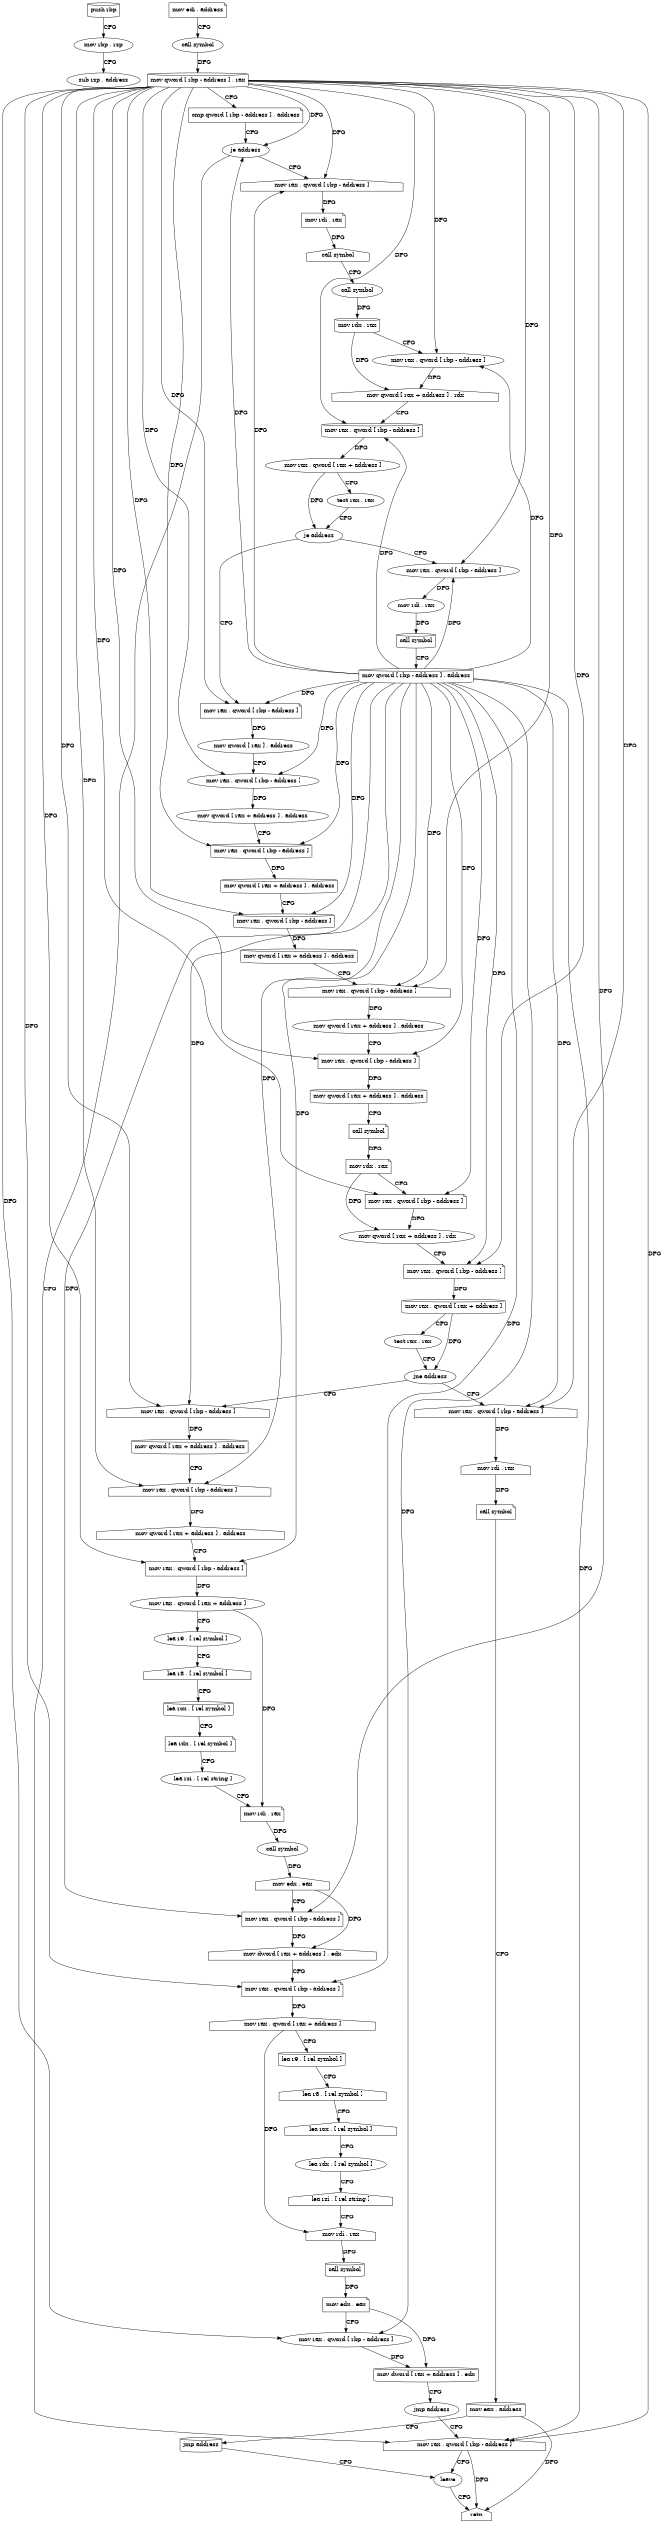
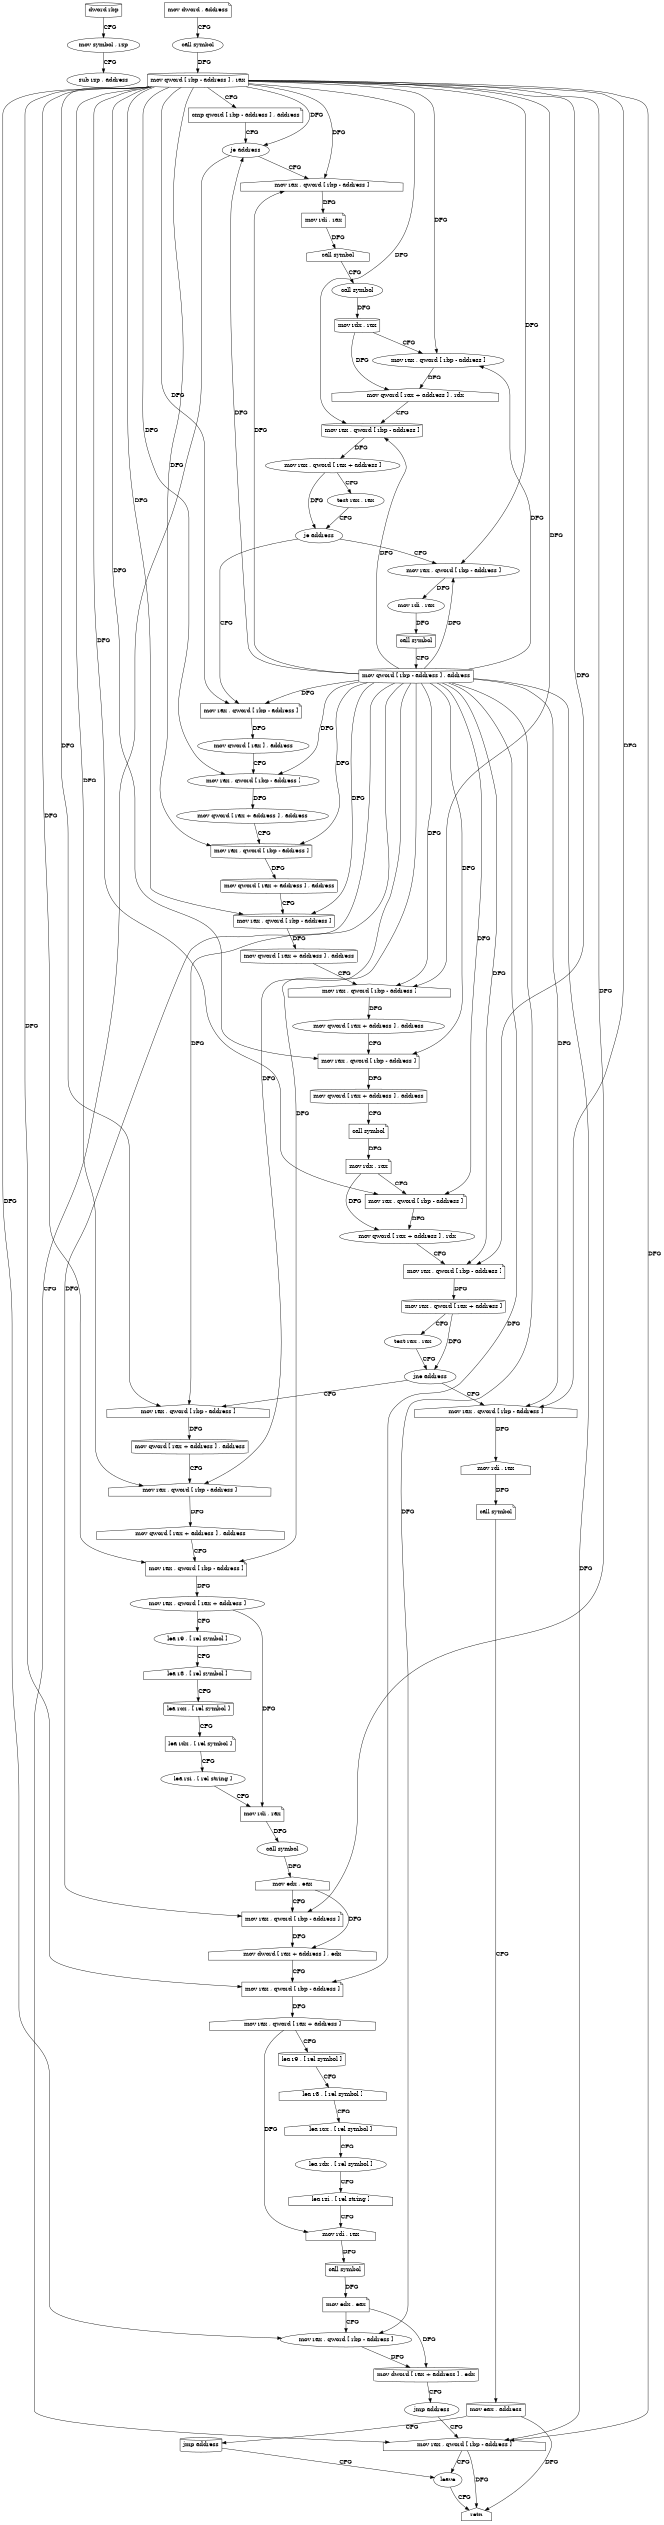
(104, 10) -> (104, 10)
(198, 10) -> (198, 10)
(104, 45) -> (104, 45)
